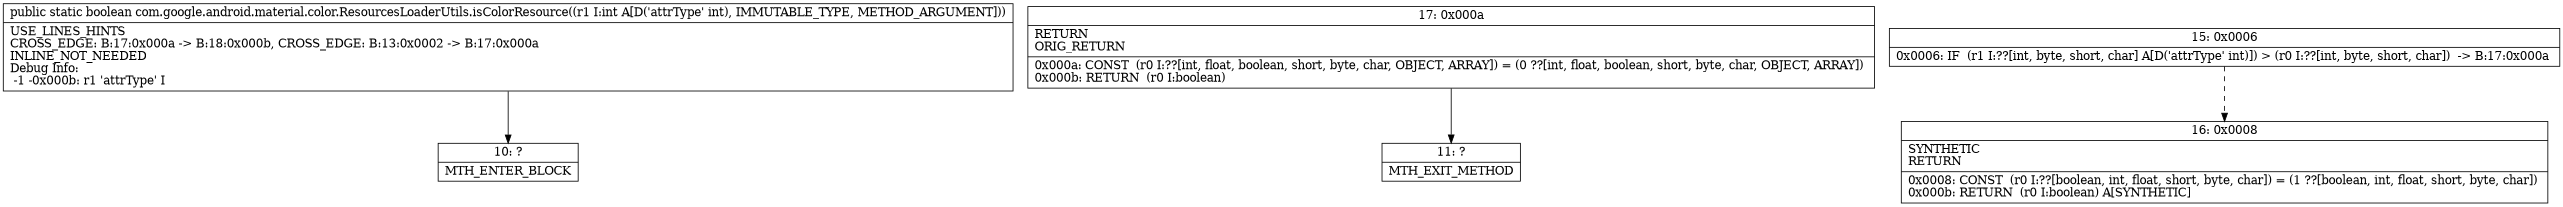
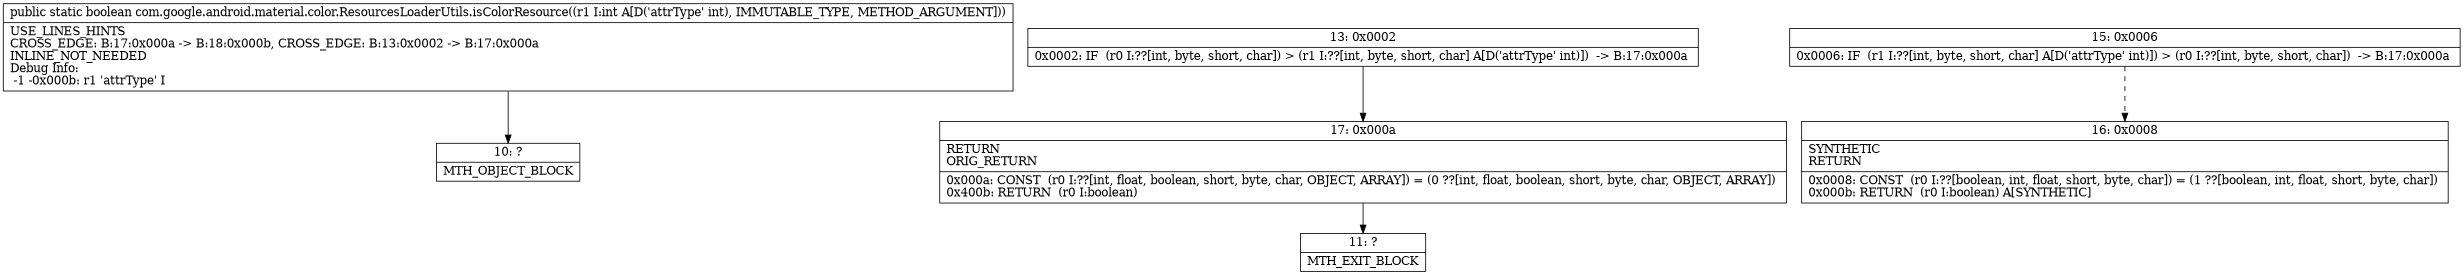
none -> (1363, 47)
(1132, 78) -> (1044, 193)
(508, 171) -> (508, 171)
(1451, 171) -> (1363, 261)
